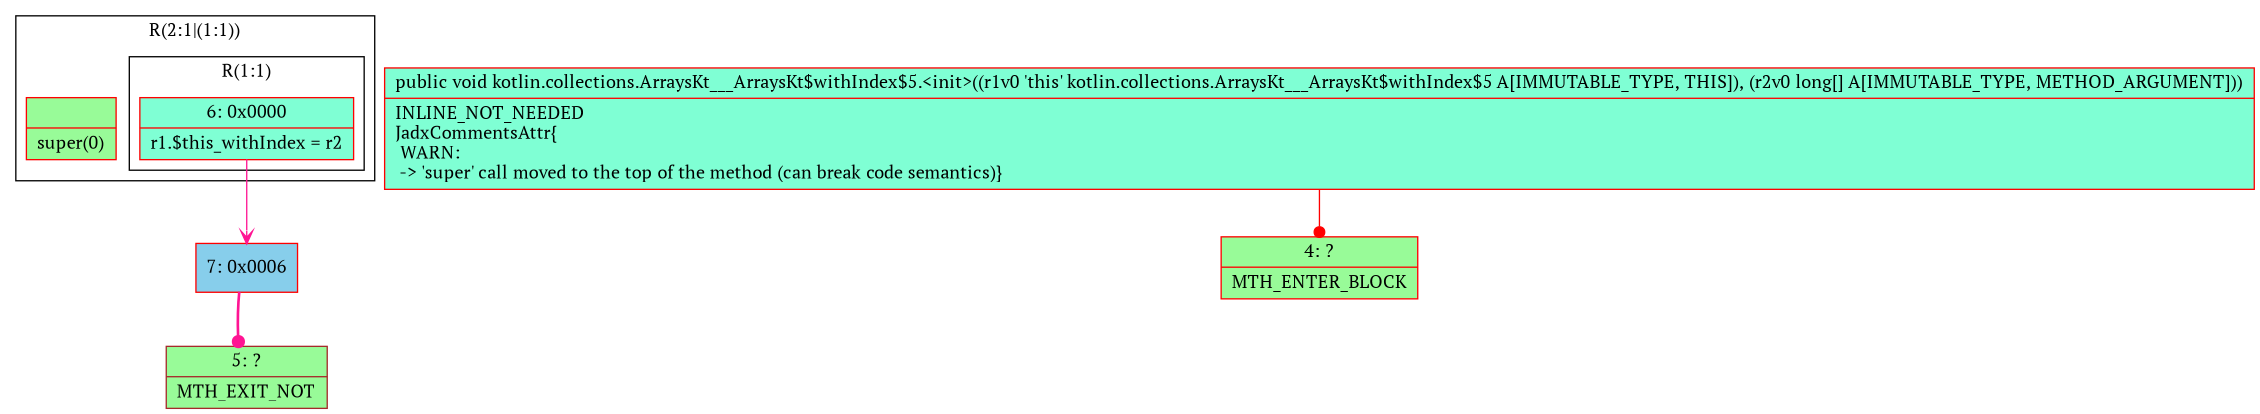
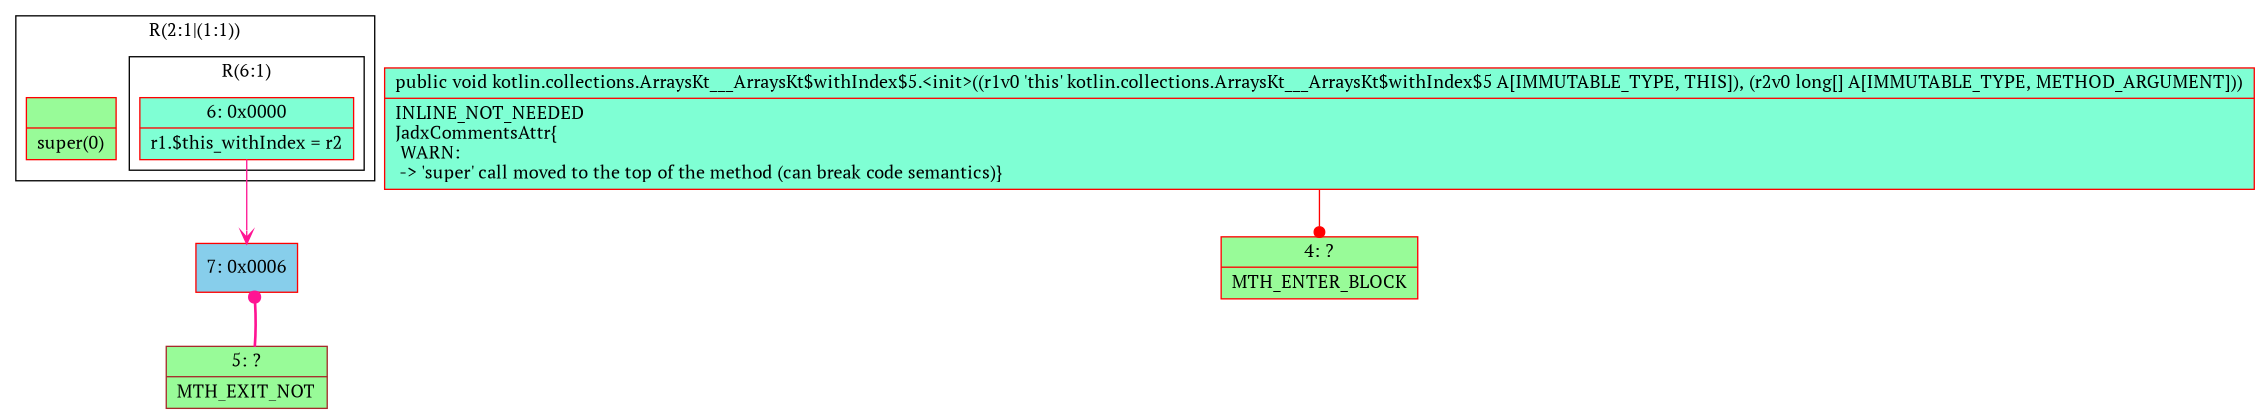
(247, 72) -> (247, 72)
(238, 314) -> (256, 325)
